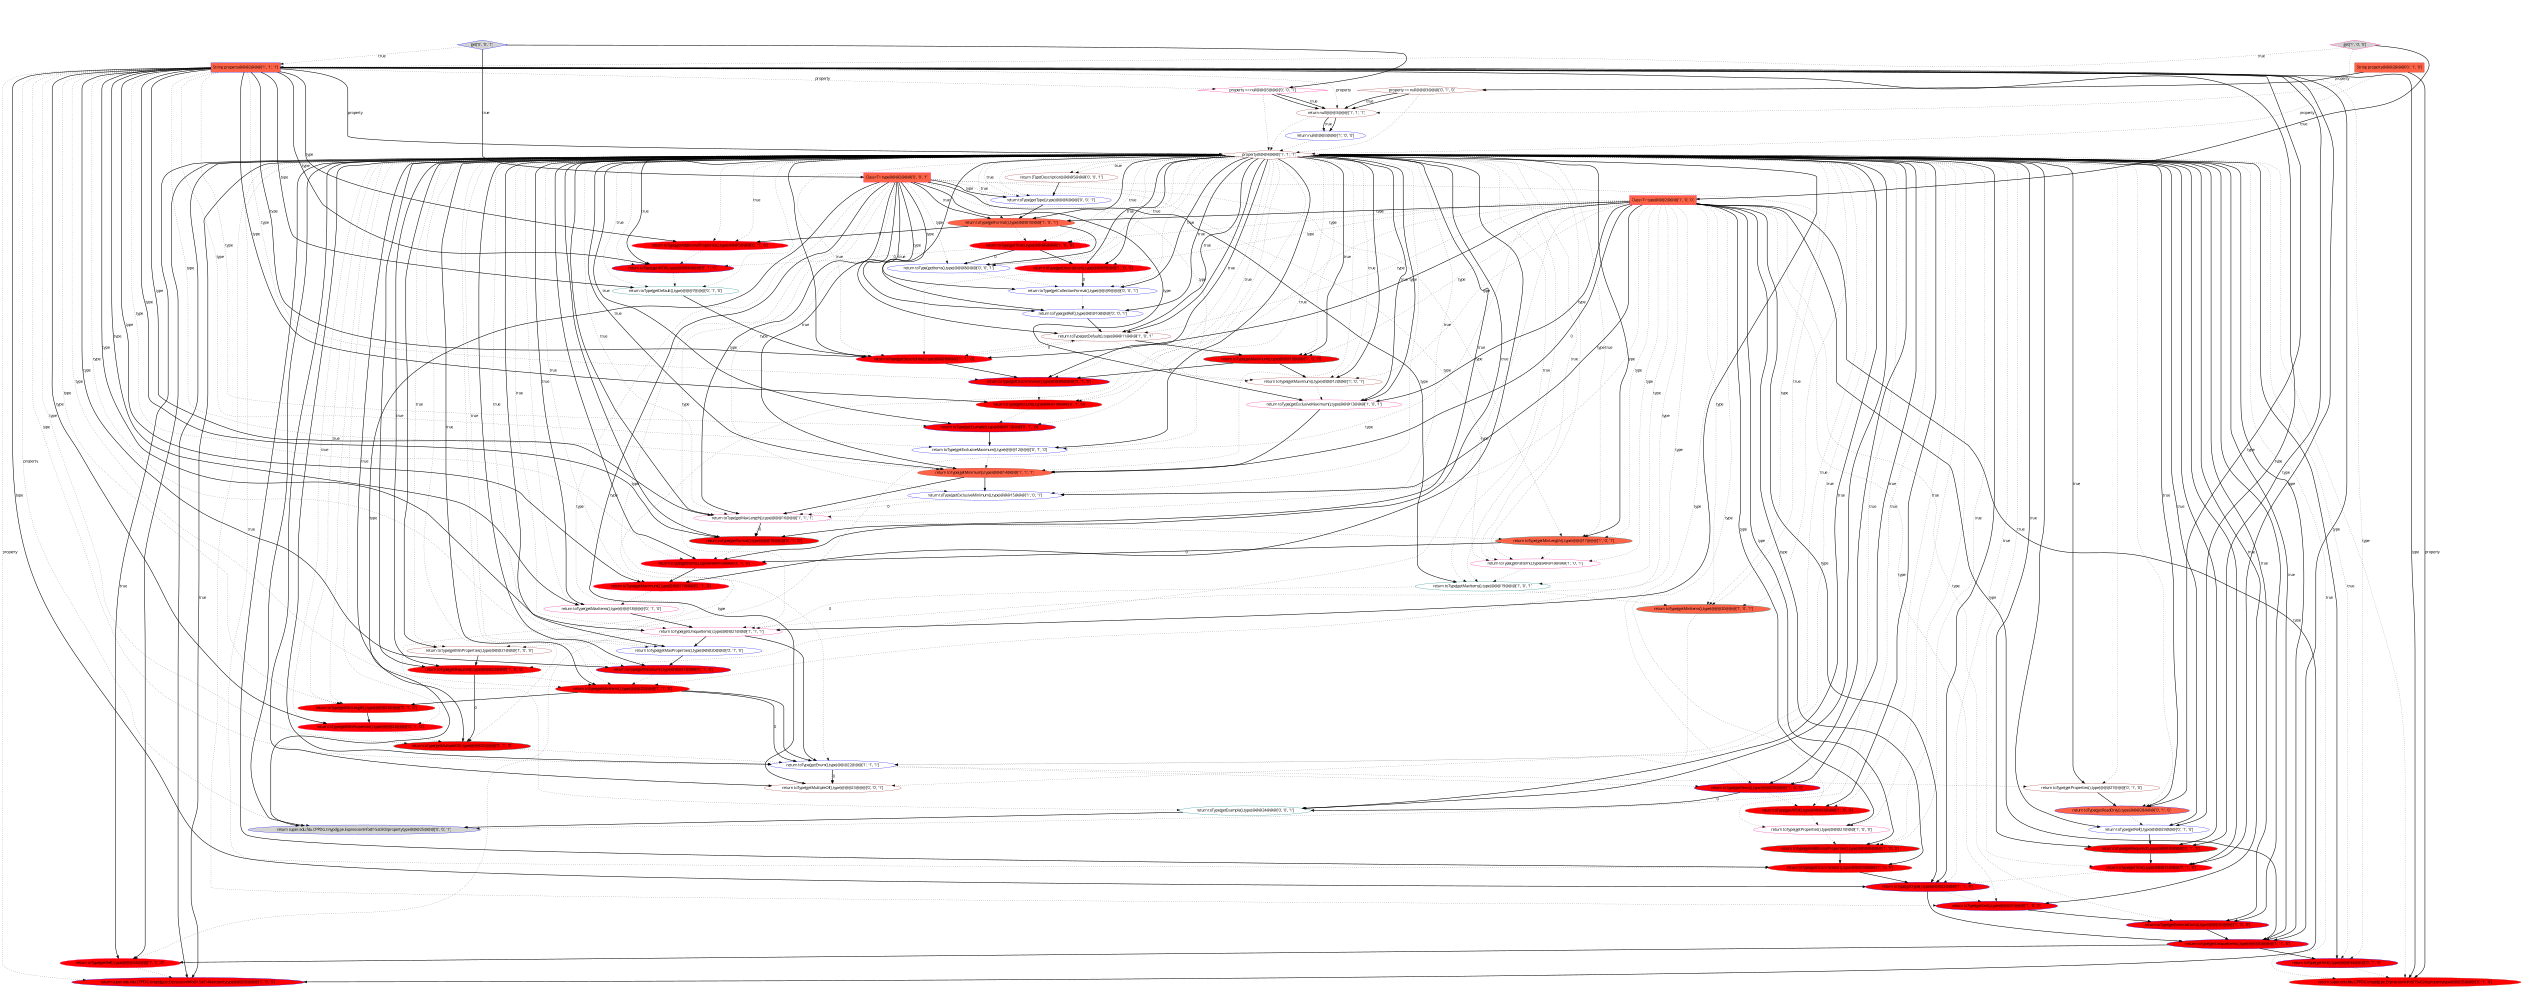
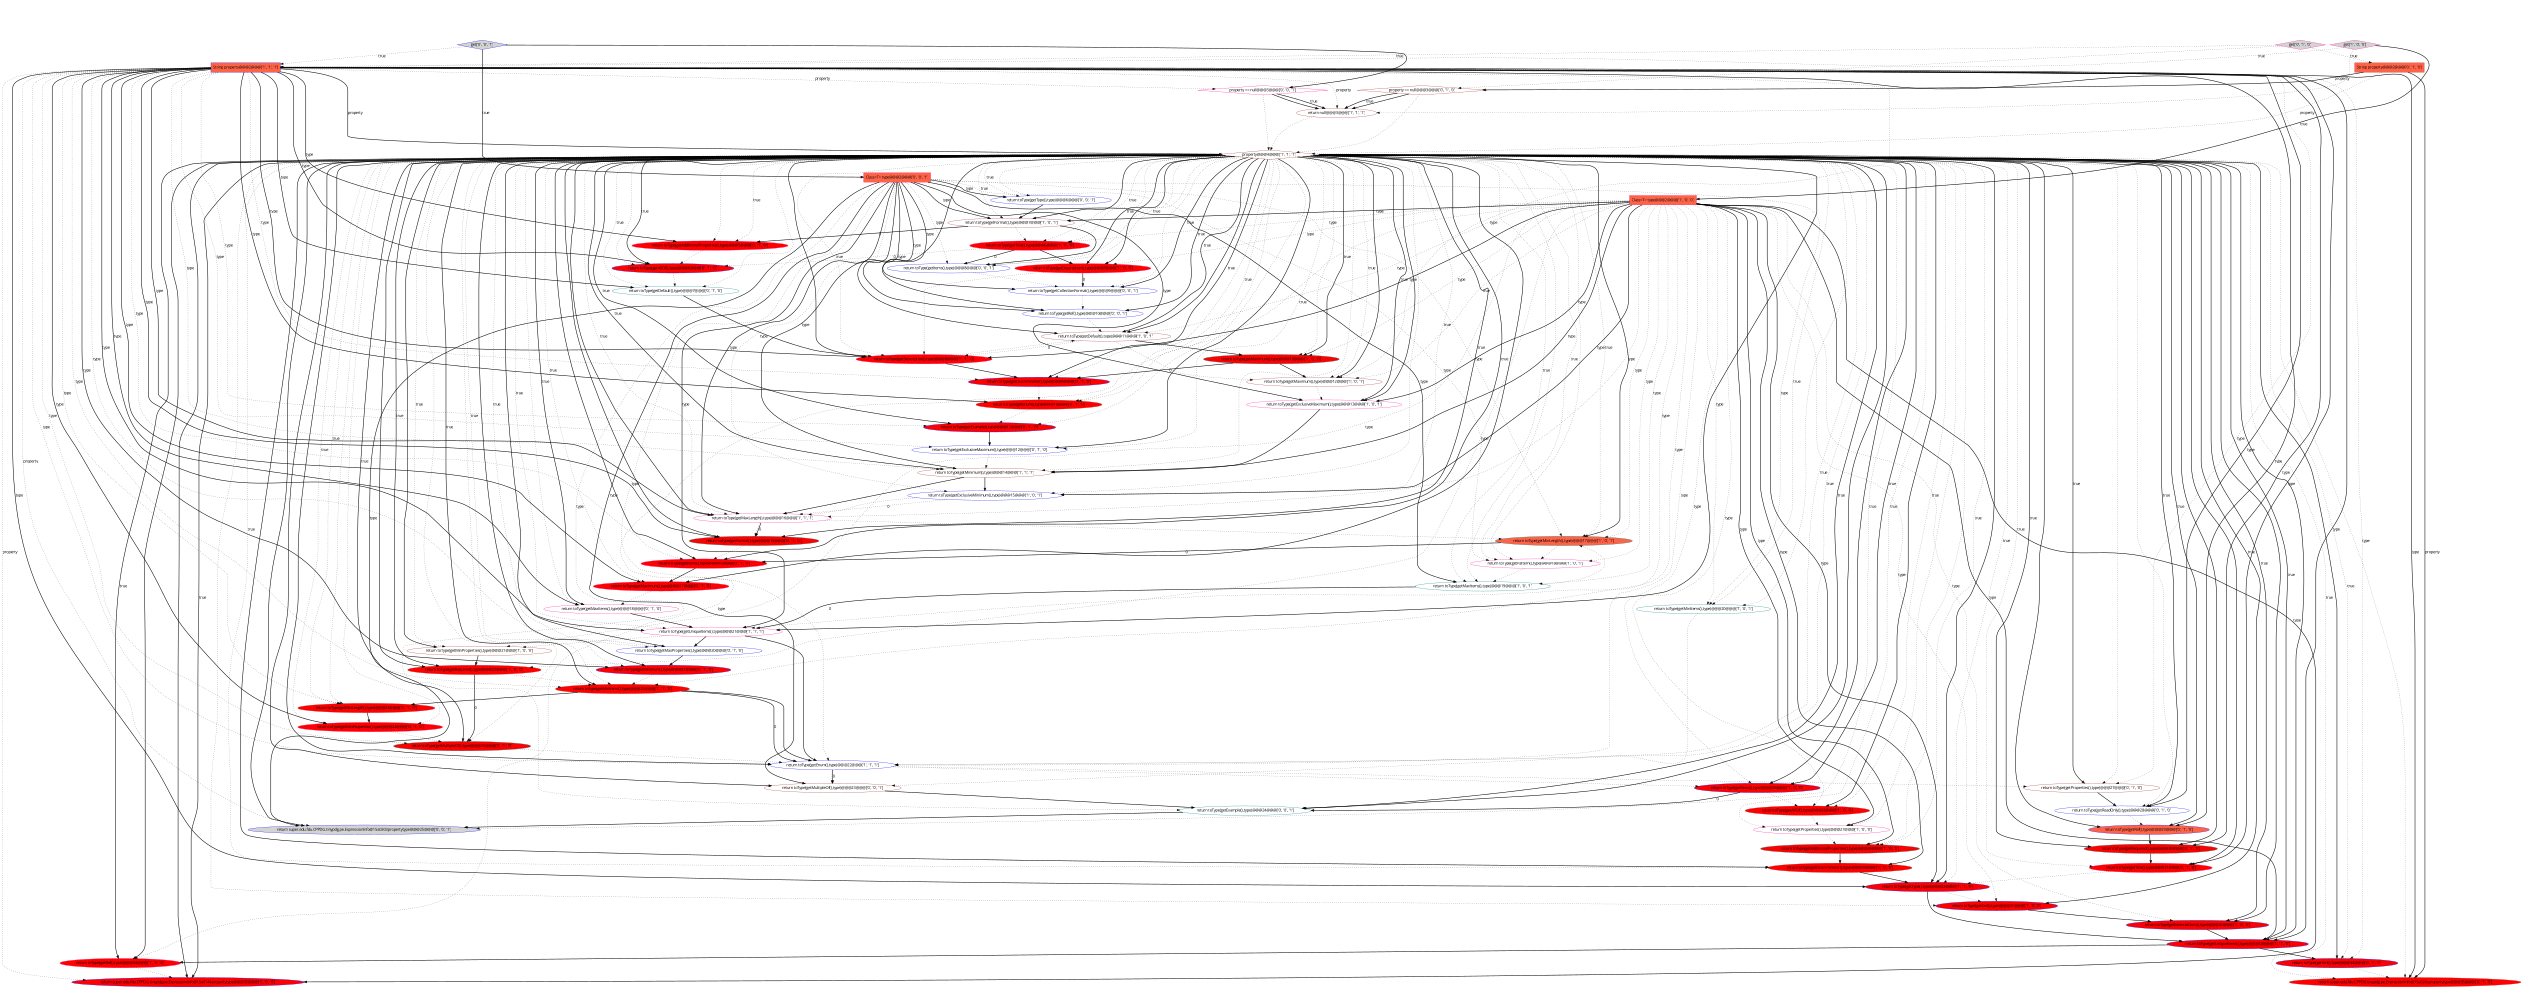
none -> (2300, 45)
none -> (2285, 95)
(1325, 136) -> none
(1061, 177) -> none
(946, 200) -> (946, 200)
(1011, 223) -> (1011, 223)
(1150, 228) -> (1497, 75)
(902, 257) -> (902, 257)
(1486, 291) -> (1486, 291)
(1093, 324) -> (1093, 324)
(806, 325) -> (806, 325)
(1572, 336) -> (1572, 336)
(682, 401) -> (682, 401)
(985, 473) -> (985, 473)
(1085, 591) -> (1085, 591)
(1592, 598) -> (1591, 575)
(1703, 609) -> (1703, 609)
none -> (1549, 755)
none -> (1038, 799)
(2122, 811) -> (2122, 811)
(2149, 830) -> (2149, 830)
